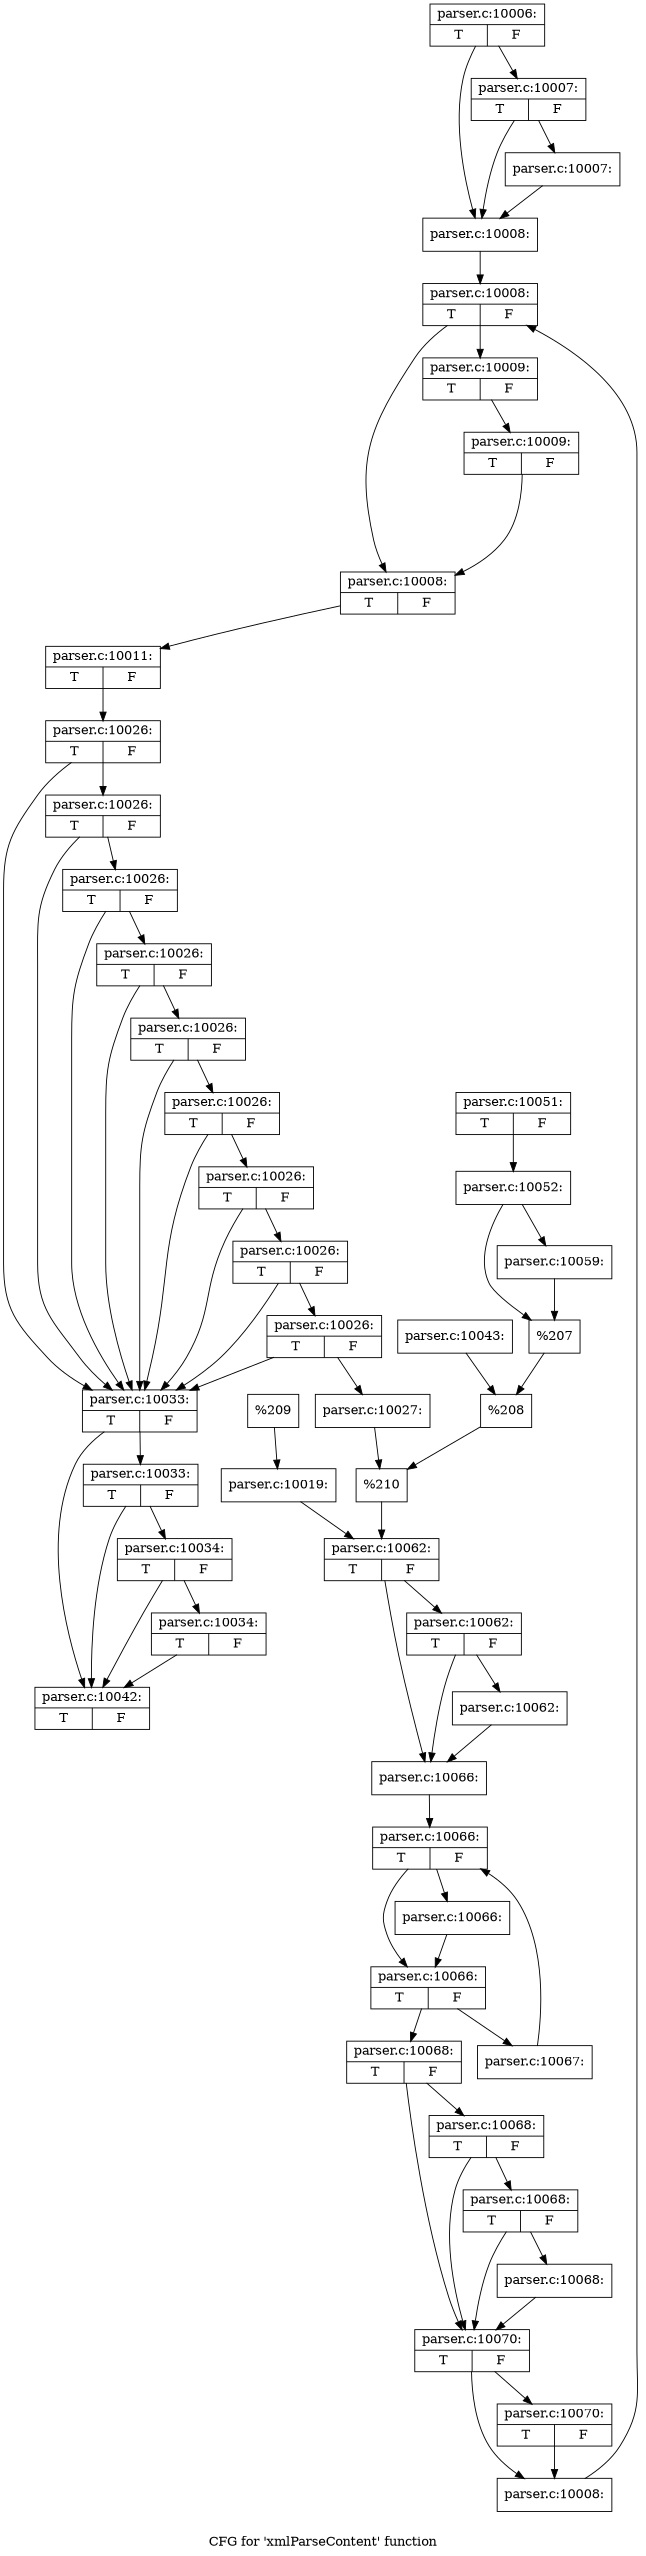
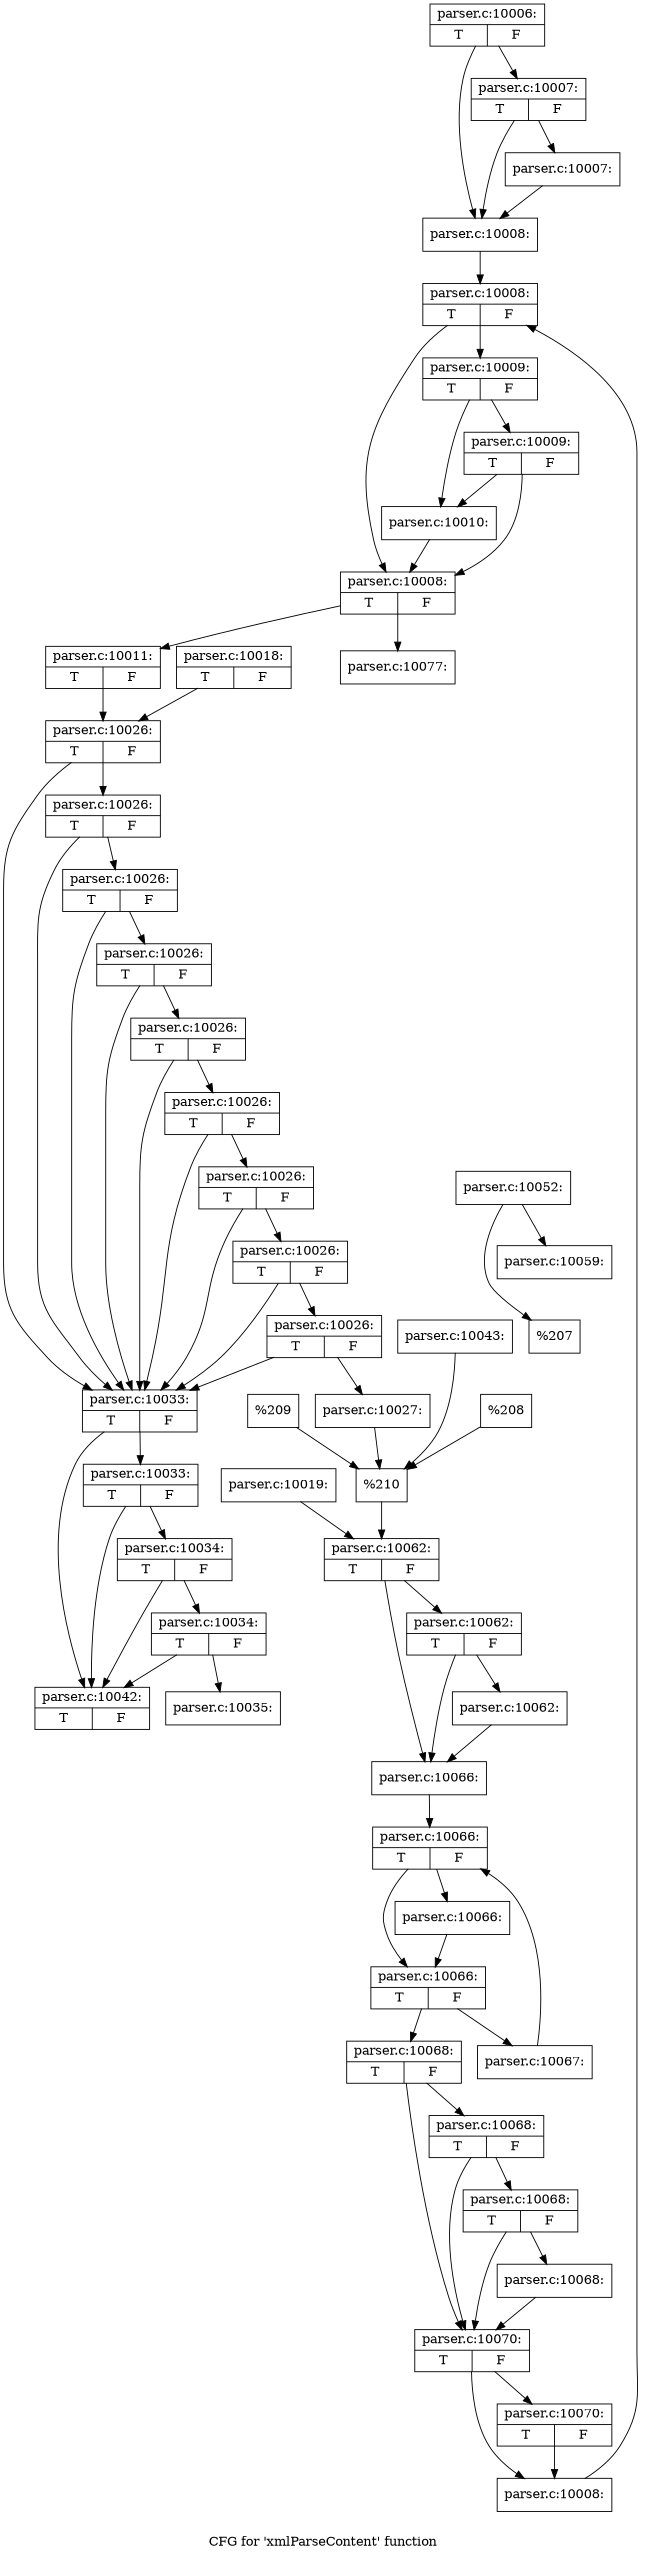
none -> (439, 523)
none -> (234, 667)
none -> (398, 667)
(513, 1114) -> none
(555, 1295) -> none
(478, 1370) -> (446, 1413)
(533, 1370) -> none
(276, 1444) -> (324, 1446)
none -> (223, 1708)
